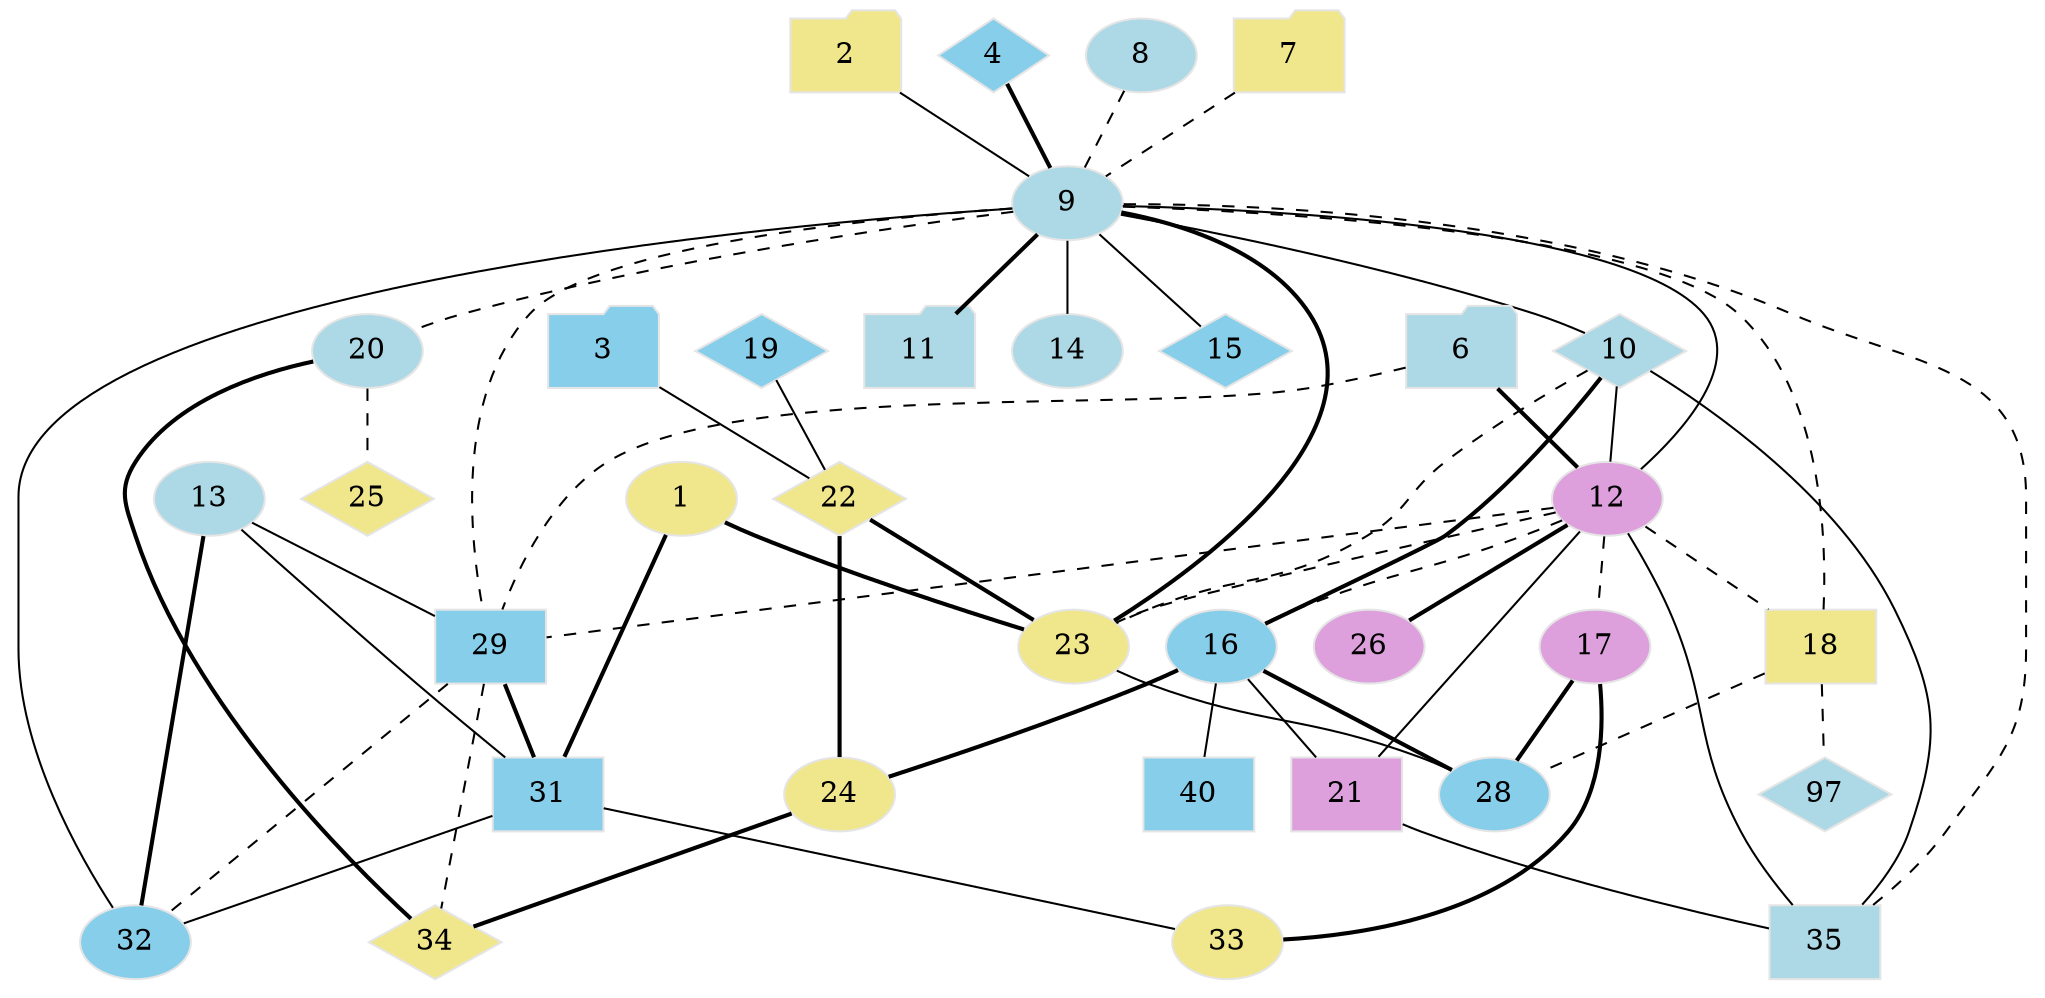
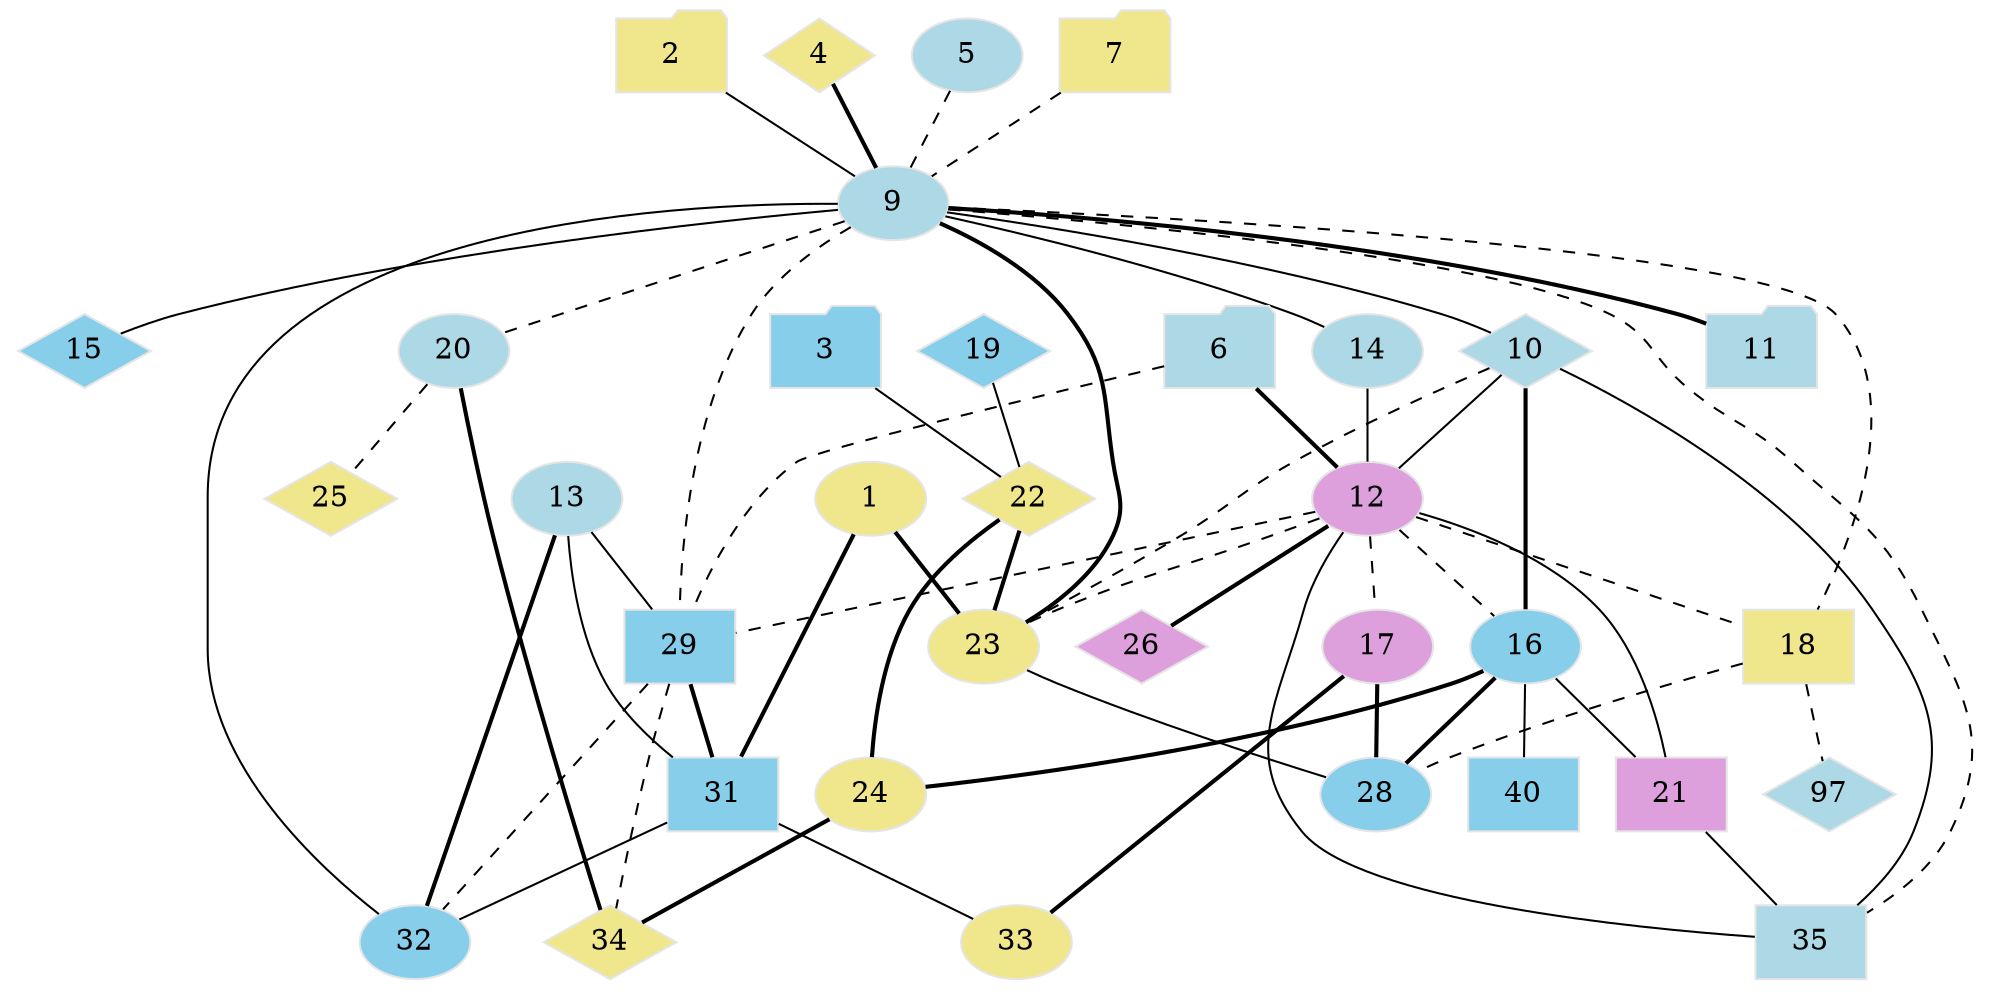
(994, 55) -> (819, 55)
(1141, 55) -> (967, 55)
(1678, 295) -> (1367, 438)
(1369, 647) -> (1142, 647)
